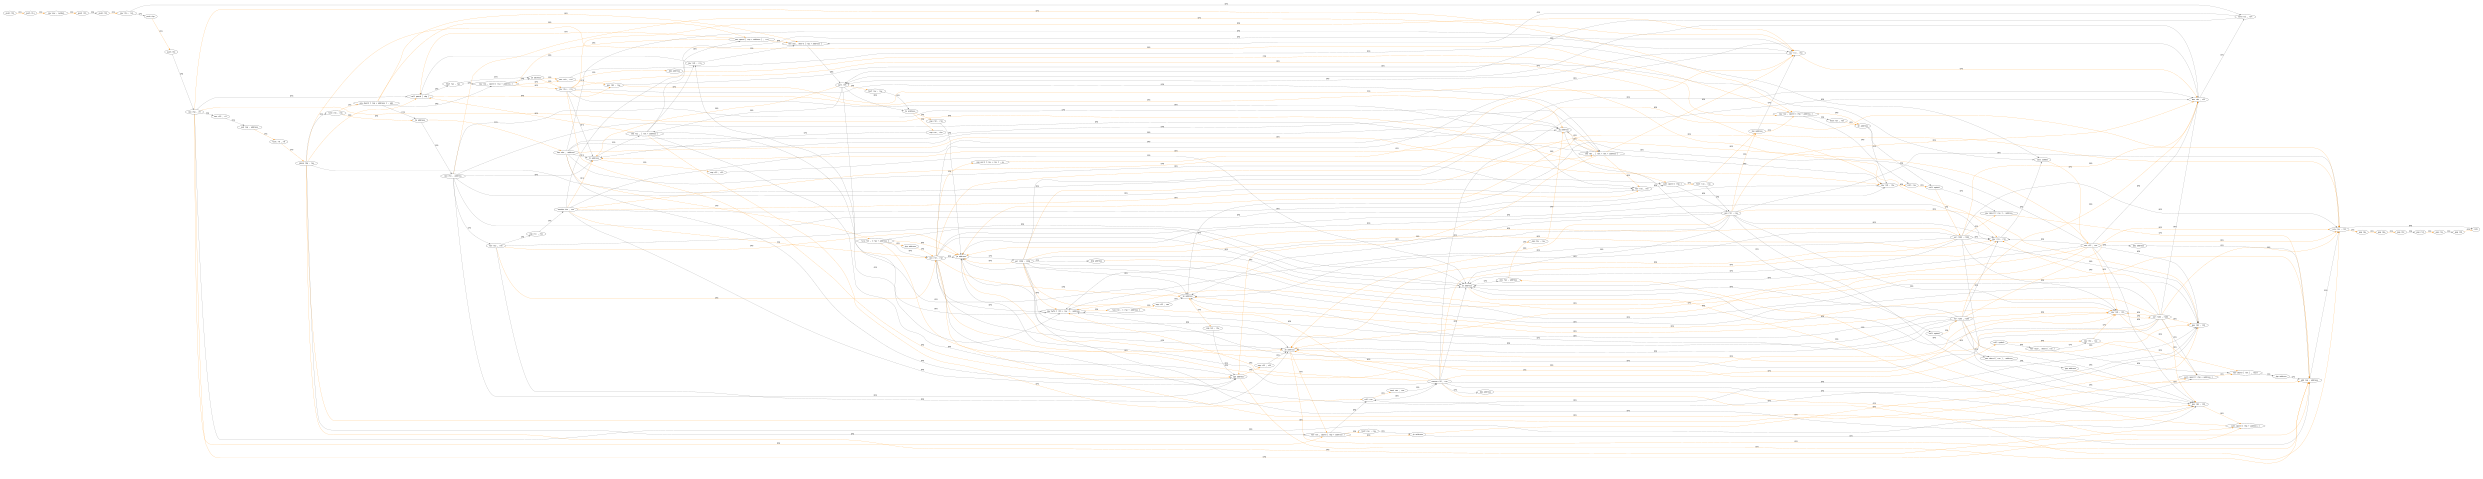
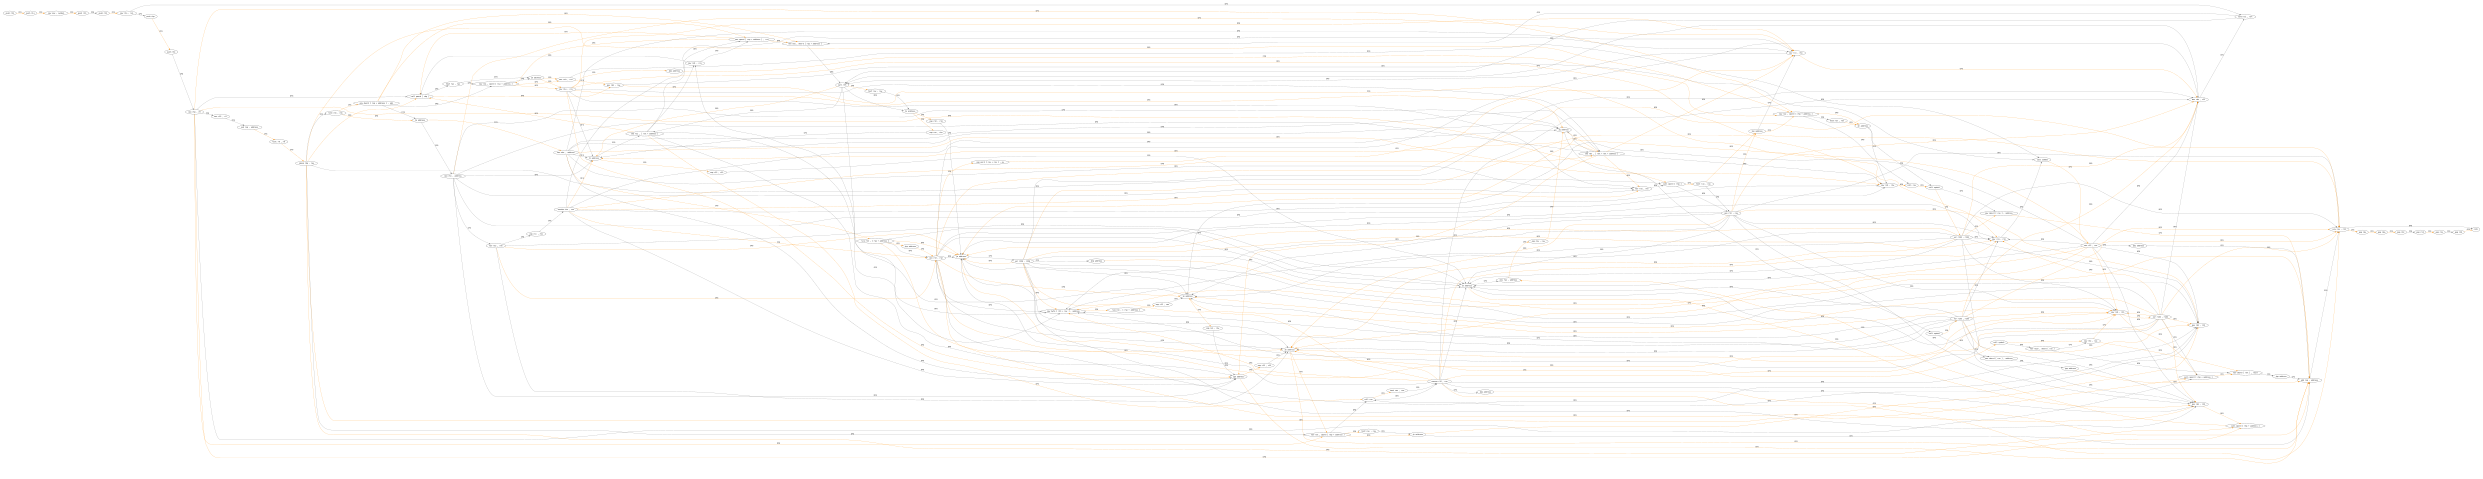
(748, 54) -> (724, 53)
